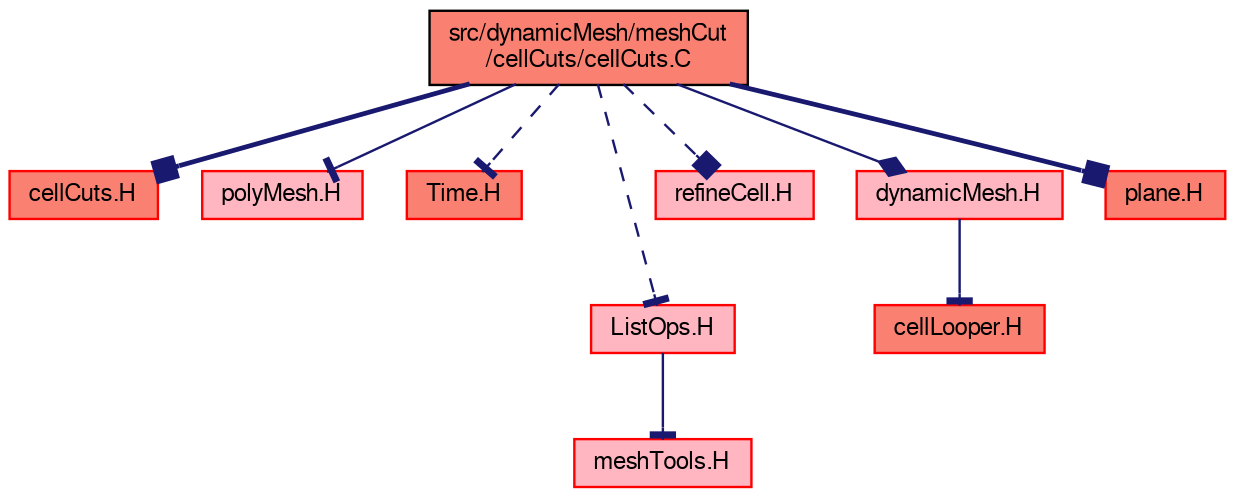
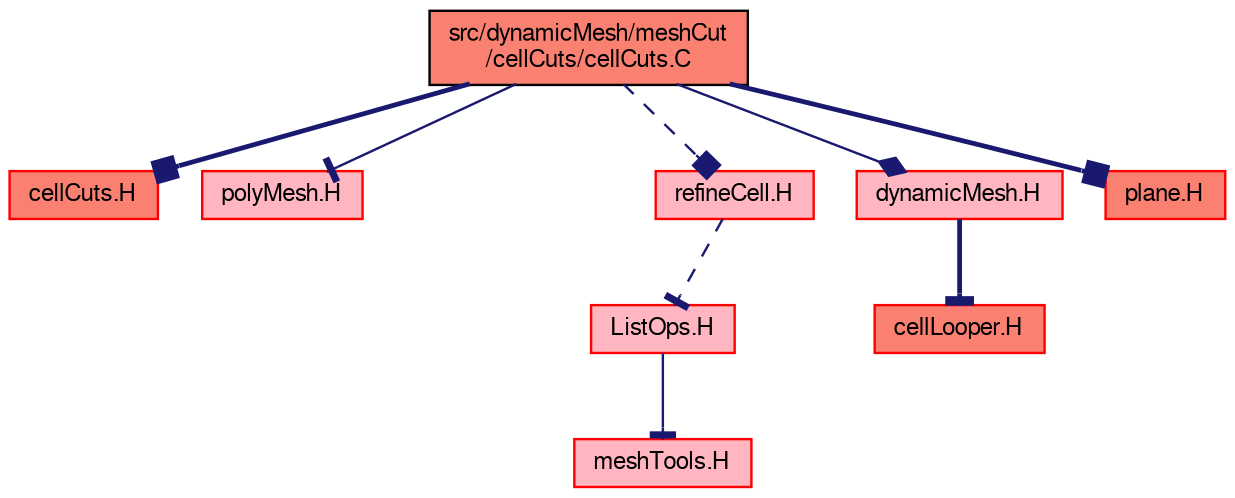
(626, 189) -> (702, 257)
(464, 195) -> none
(960, 256) -> (960, 256)
